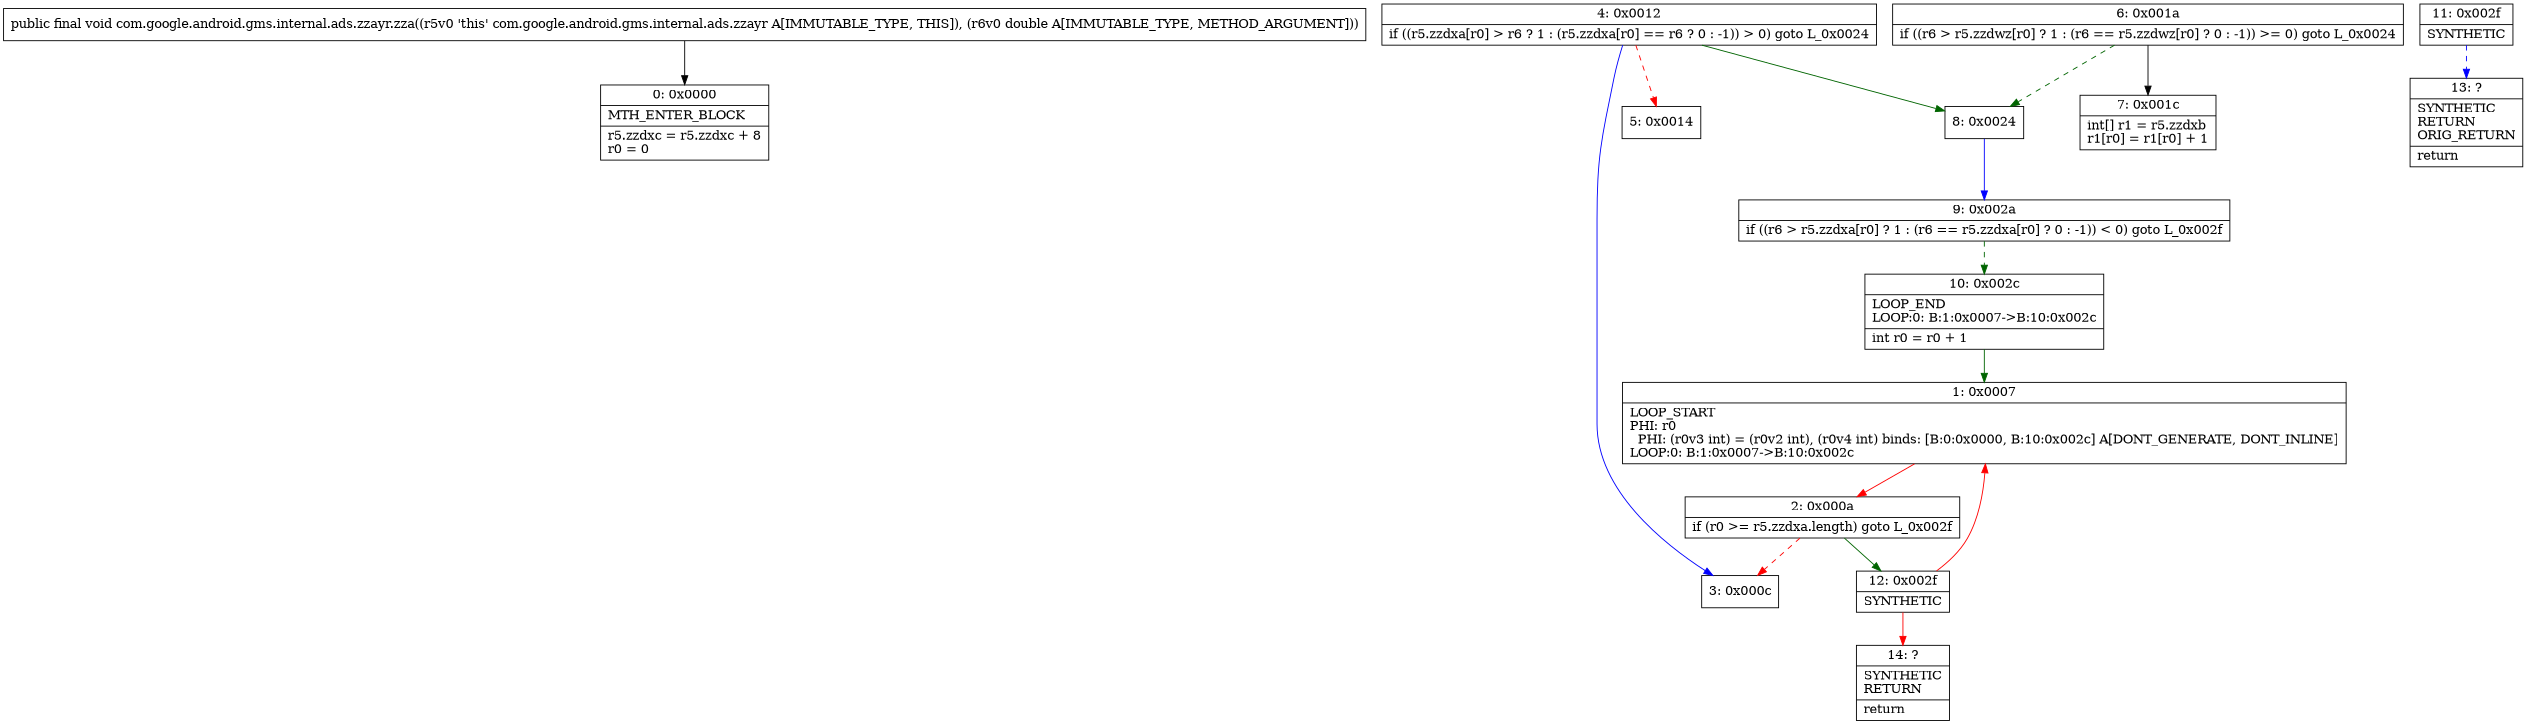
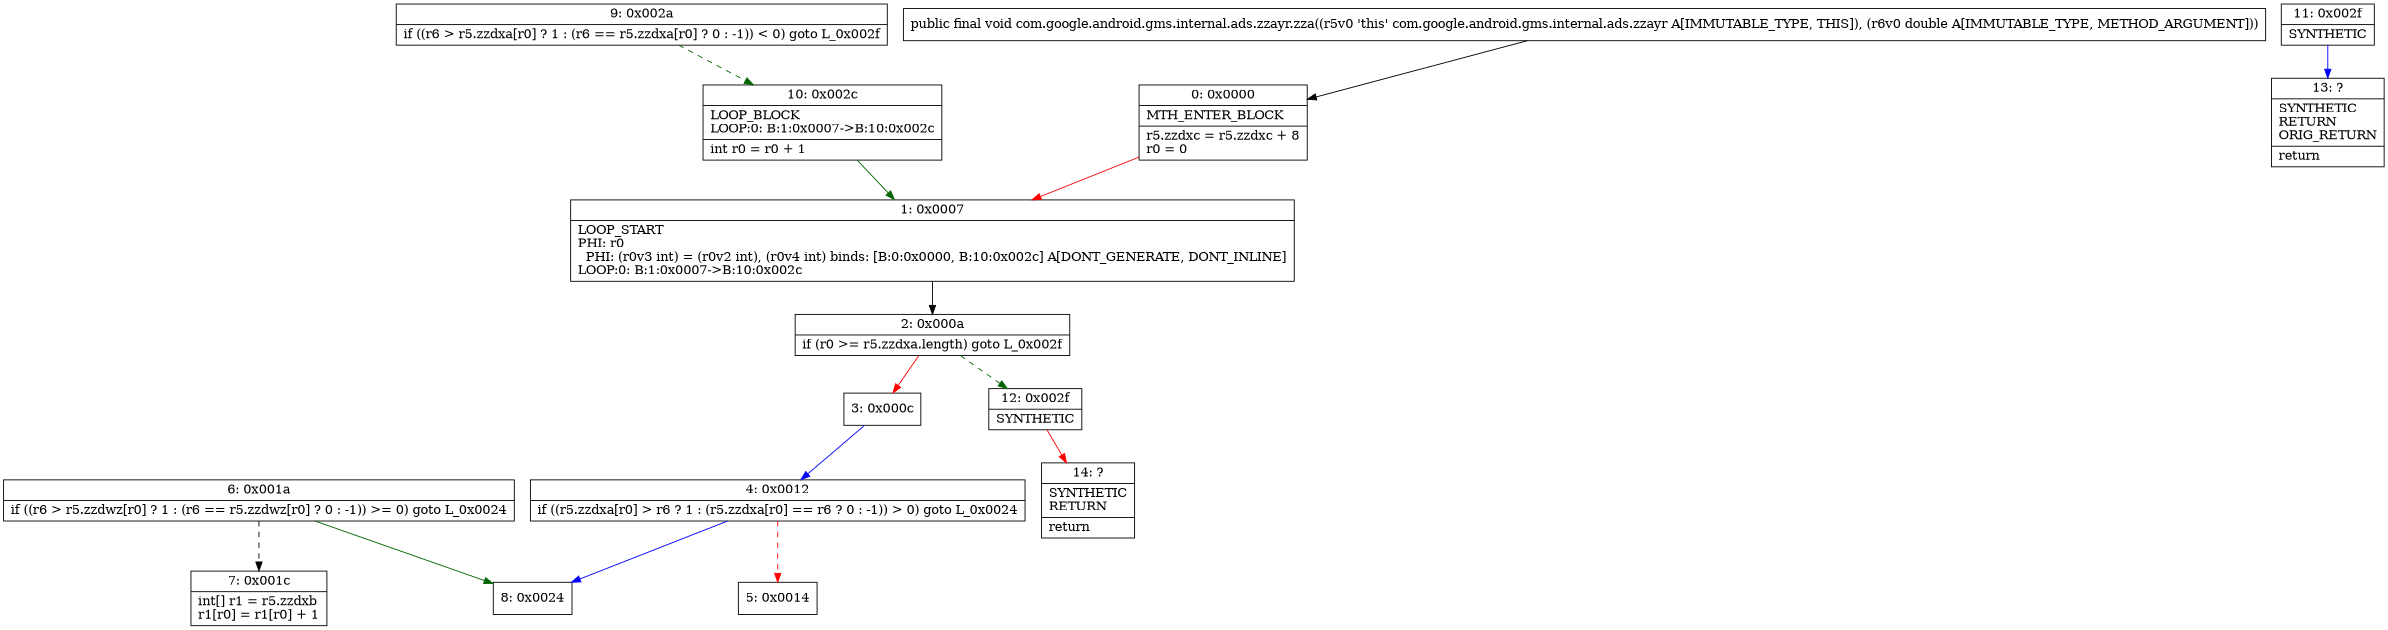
(2466, 57) -> (2328, 57)
(2148, 66) -> (259, 541)
(2066, 73) -> (400, 551)
(1819, 77) -> (654, 550)
(1984, 165) -> none
(1909, 305) -> (755, 115)
(1597, 328) -> (836, 450)
(1890, 478) -> (932, 293)
(1972, 528) -> (1090, 177)
(1859, 551) -> (980, 370)
(1782, 554) -> (909, 370)
